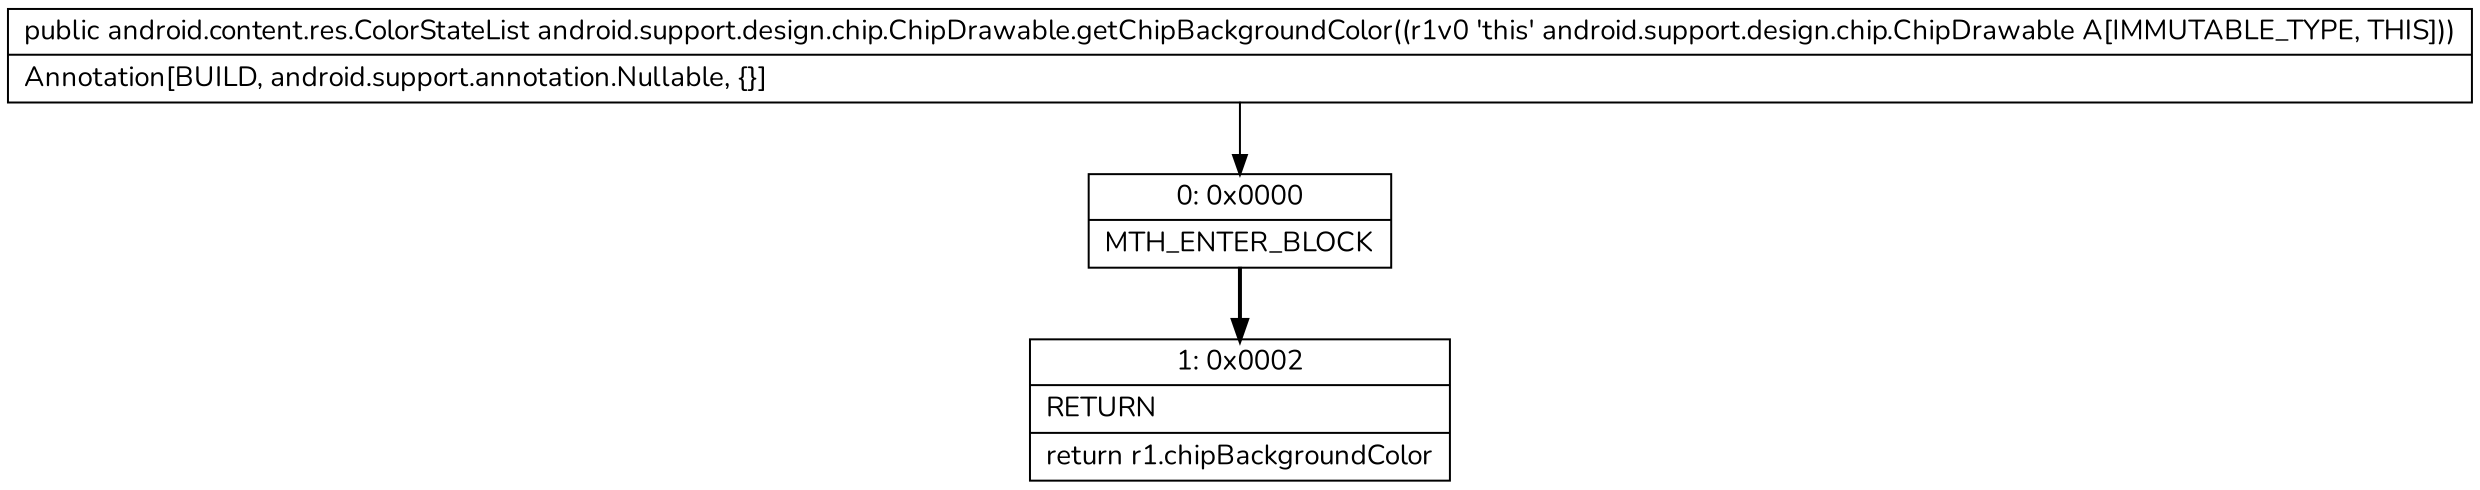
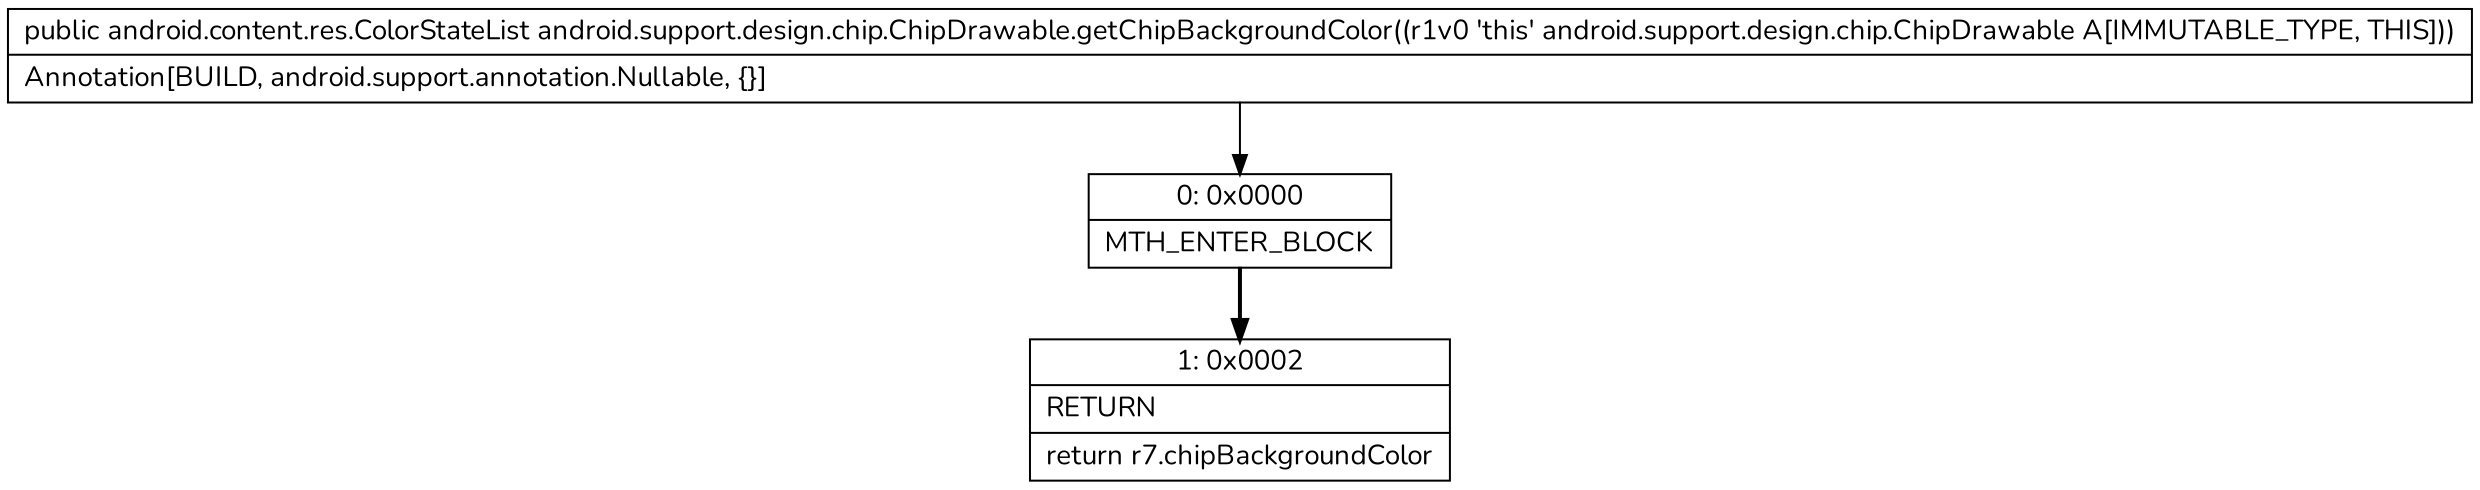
(1240, 456) -> (1240, 456)
